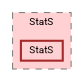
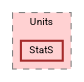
(42, 22) -> (42, 22)
